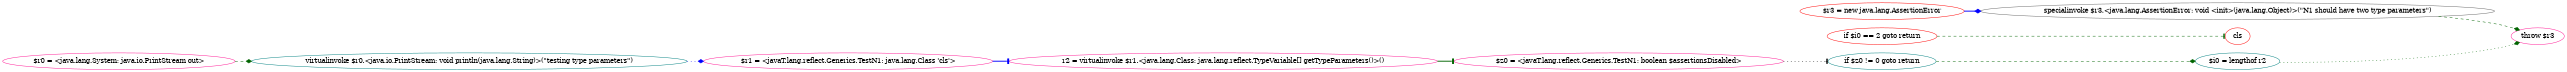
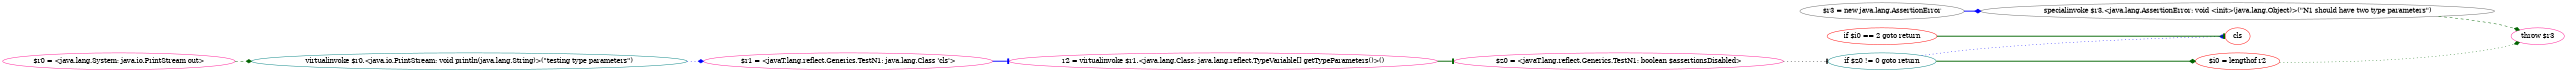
(1882, 11) -> (1882, 11)
(2080, 36) -> (2080, 36)
none -> (2070, 42)
(2063, 61) -> (2063, 61)
(2238, 61) -> (2238, 61)
